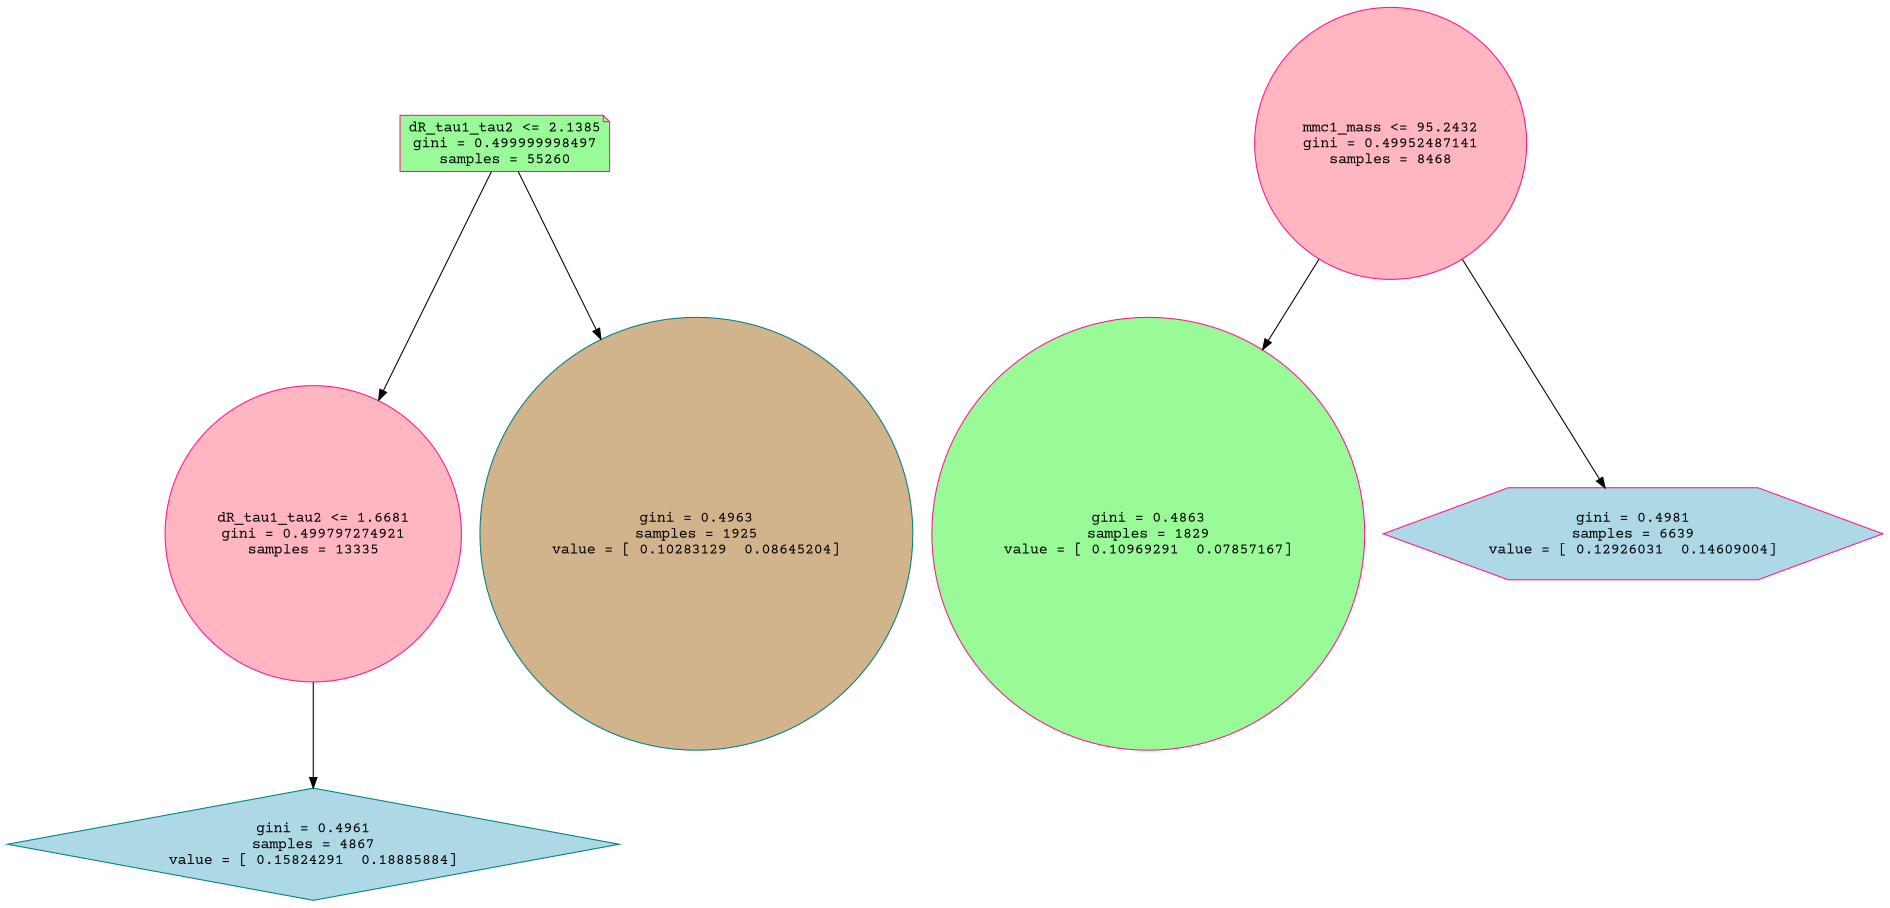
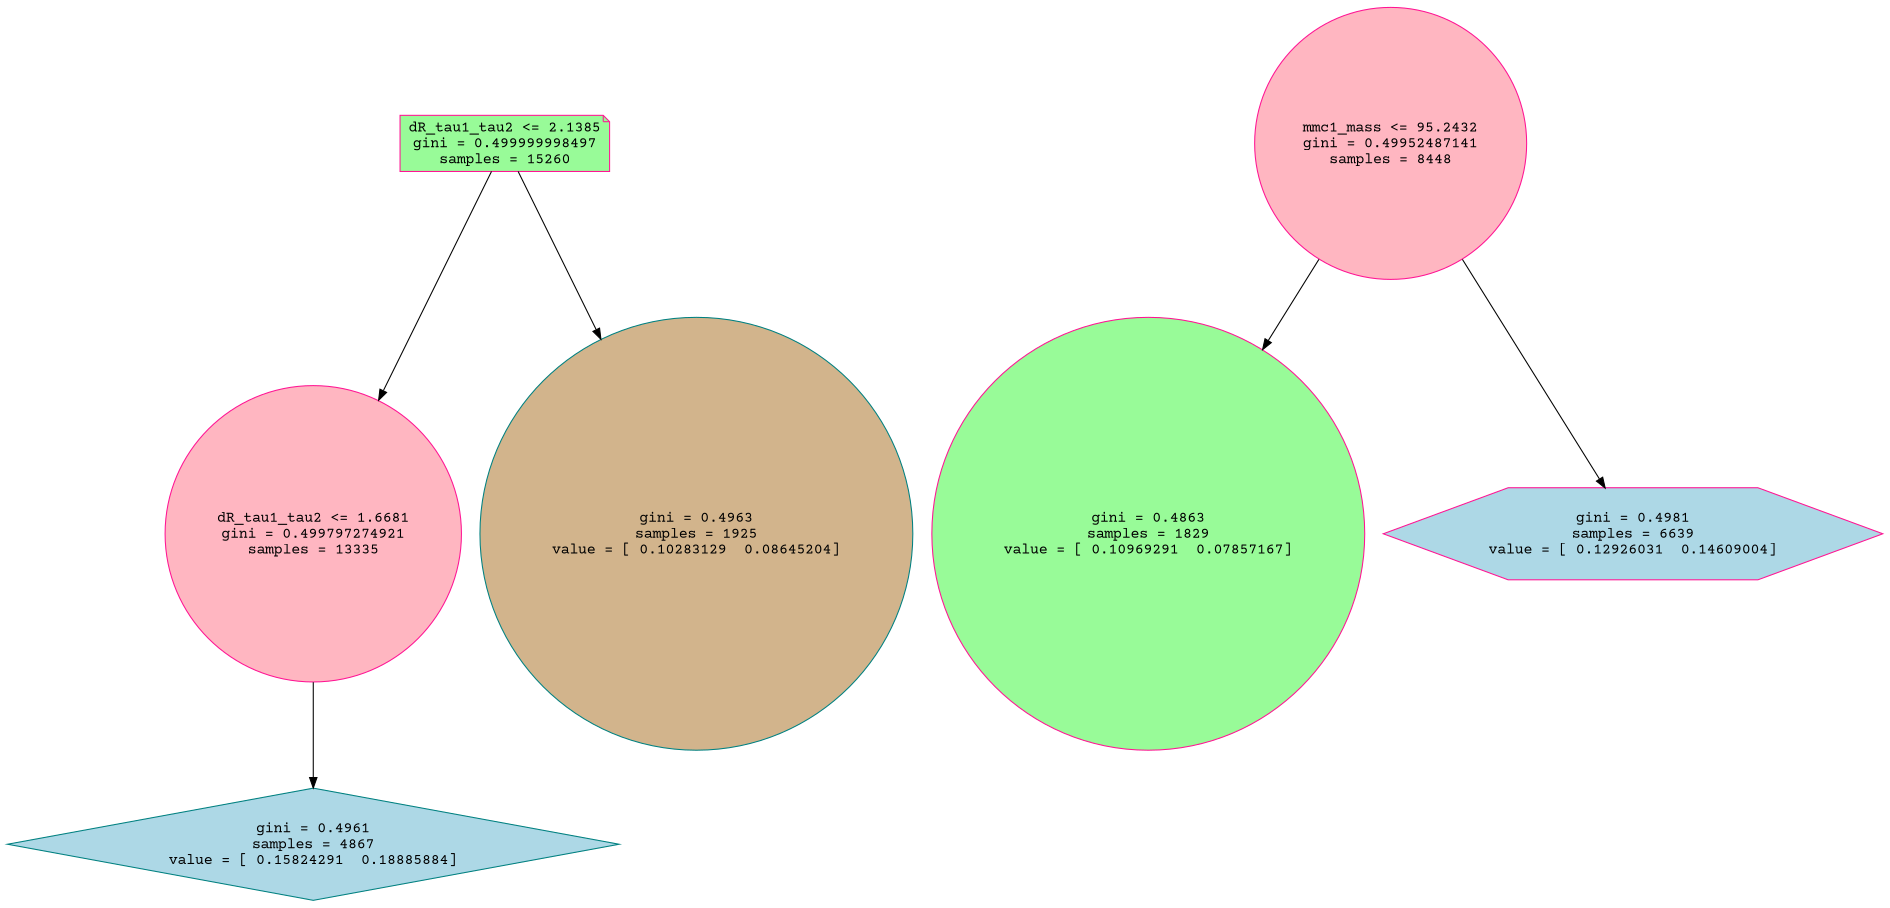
(505, 143) -> (505, 143)
(1391, 143) -> (1391, 143)
